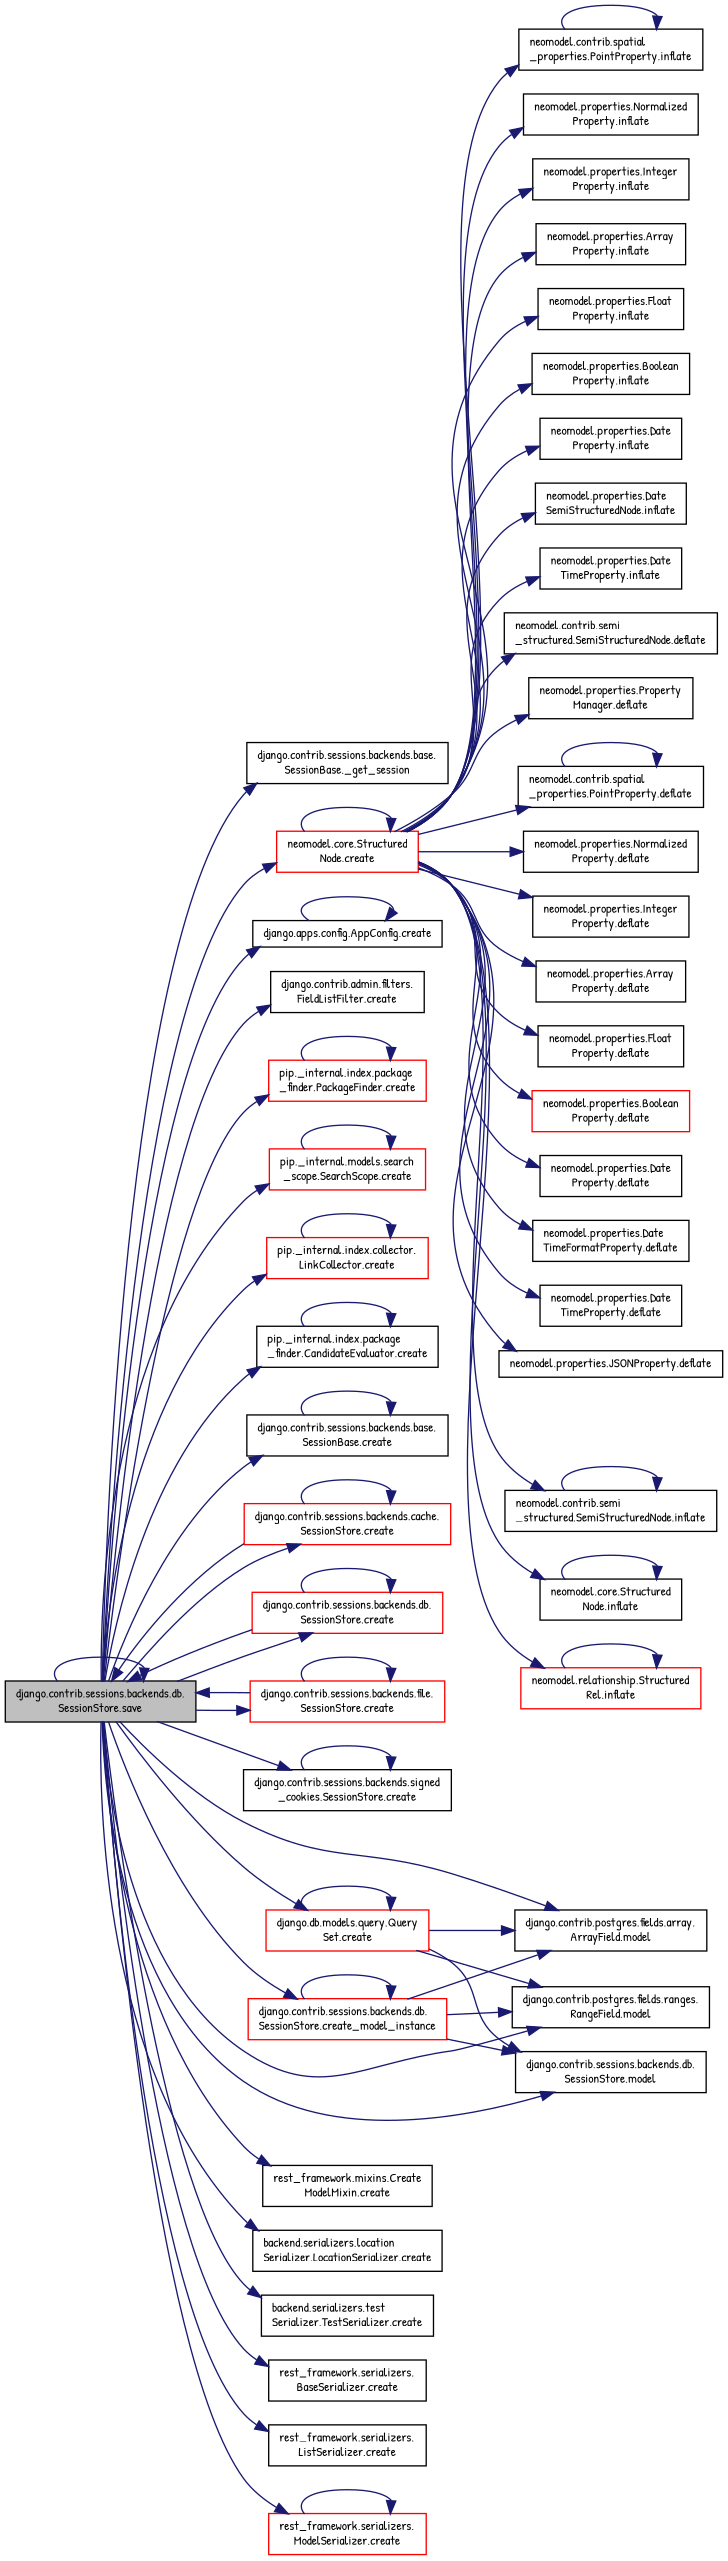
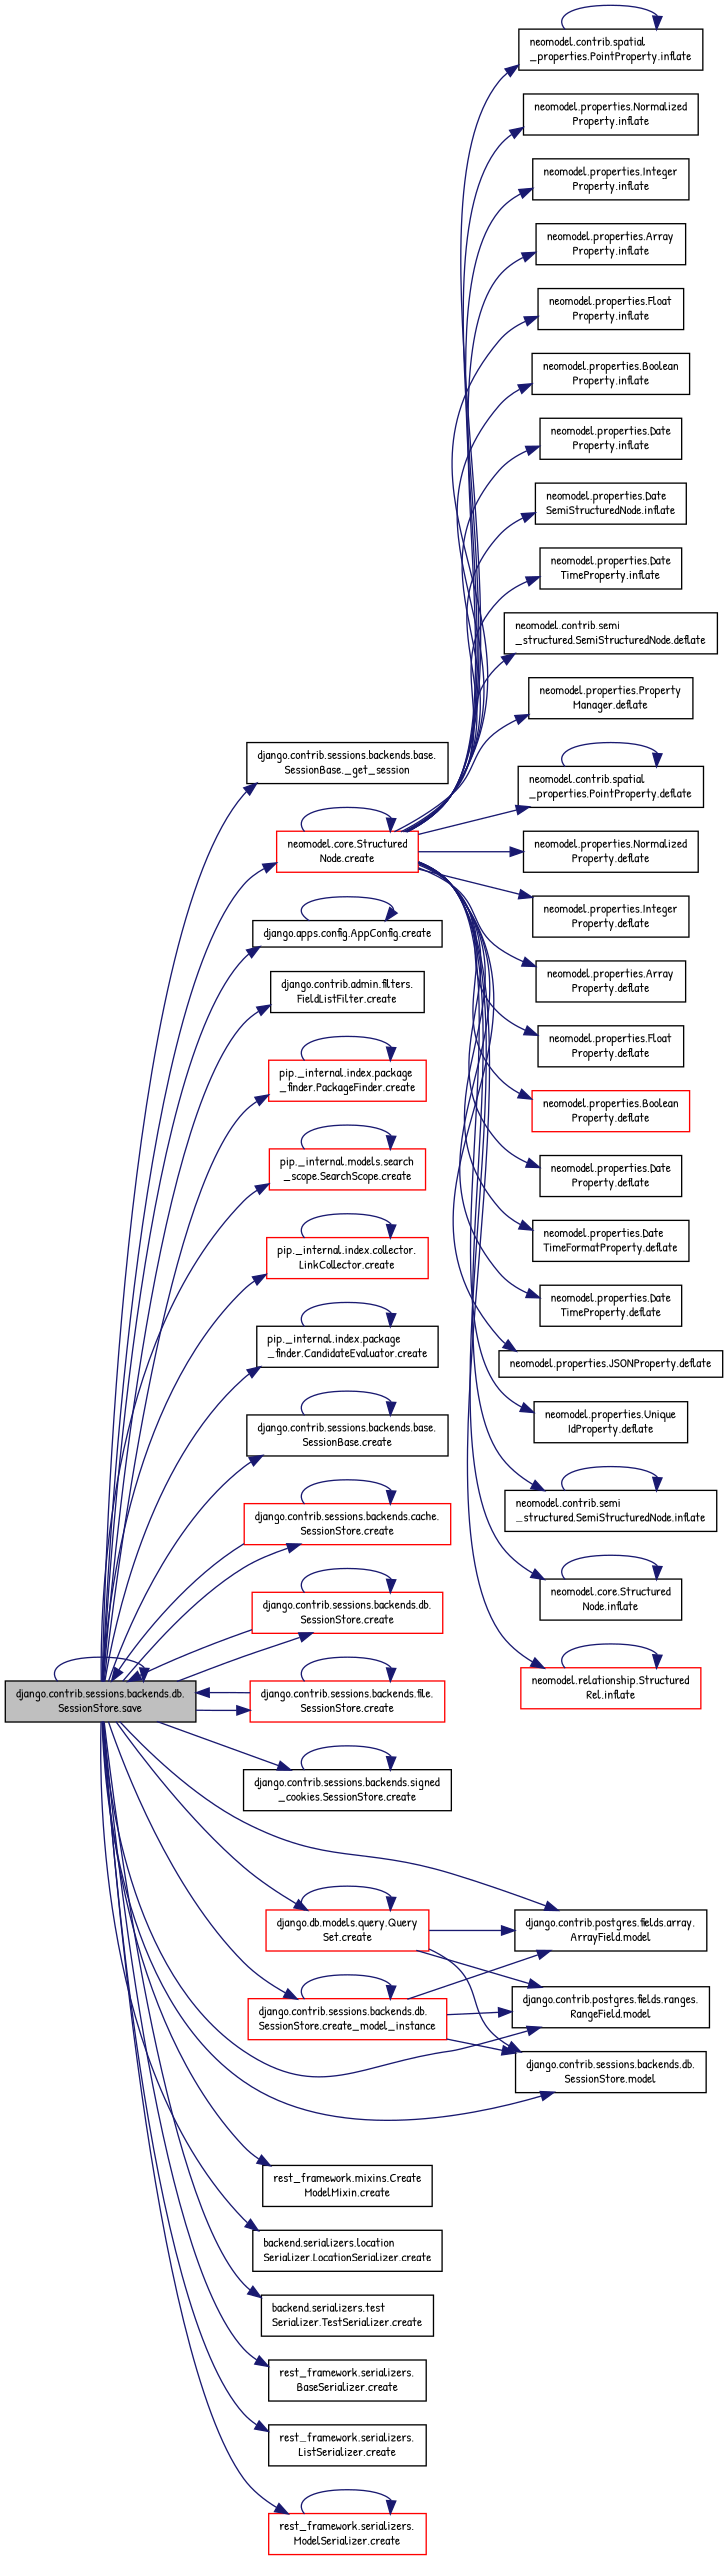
none -> (611, 1422)
